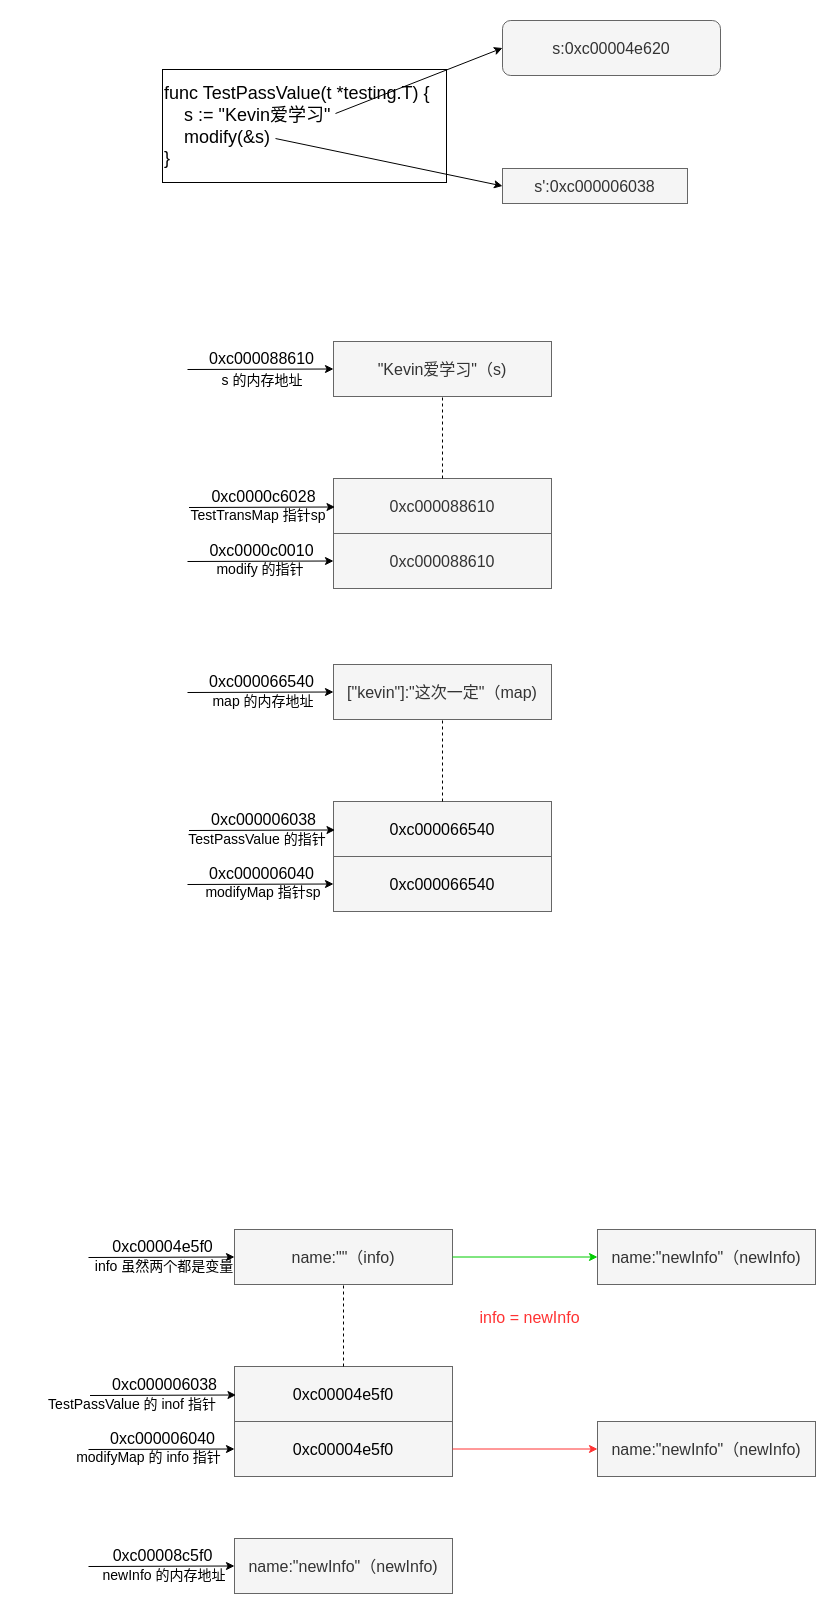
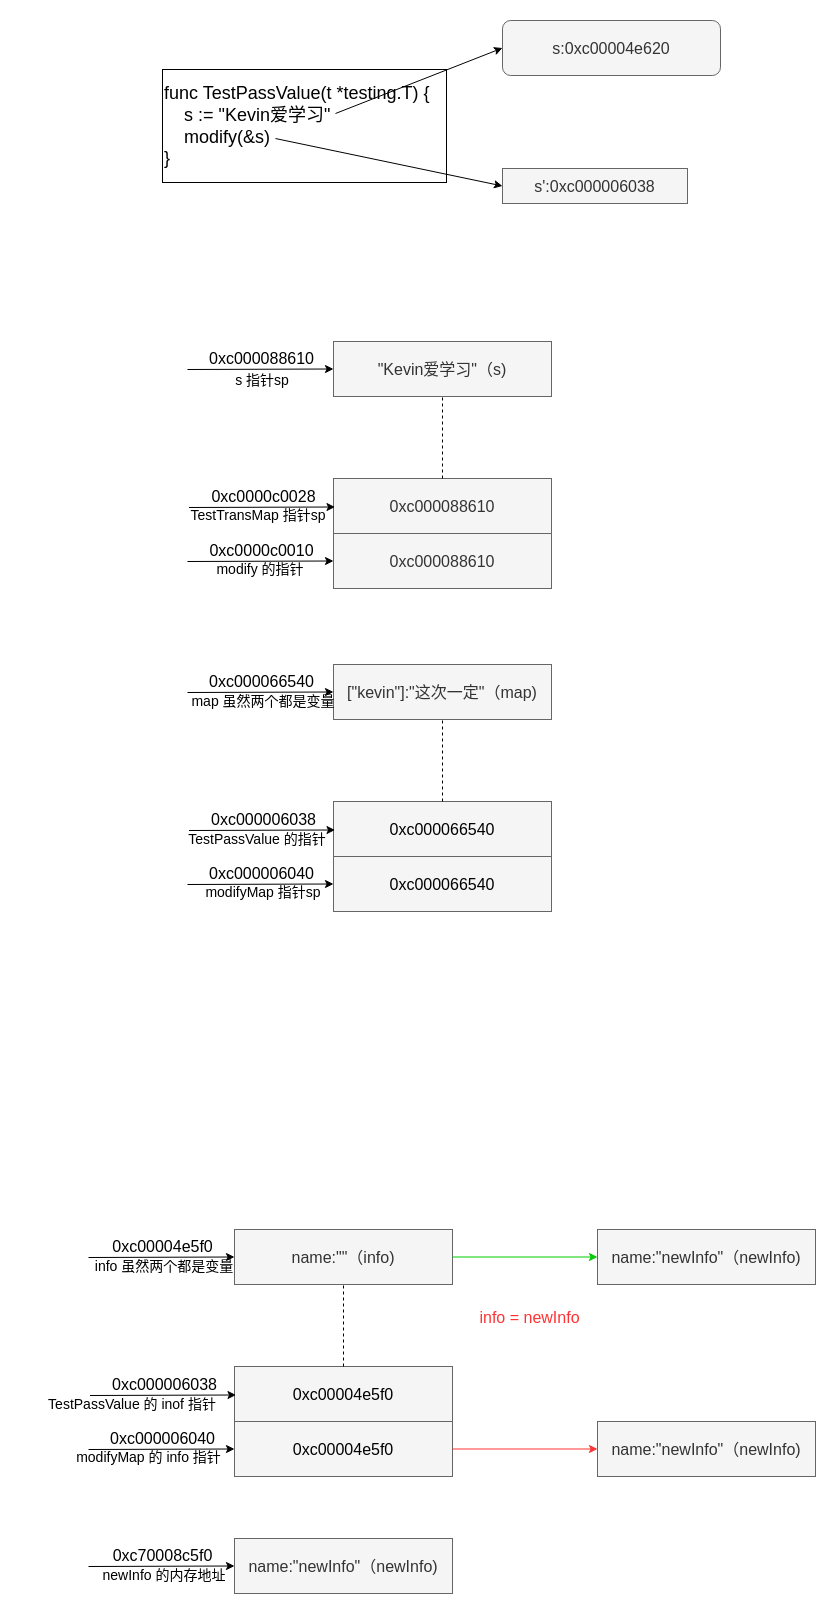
(263, 381) -> (263, 381)
(264, 497) -> (264, 497)
(264, 702) -> (264, 702)
(163, 1556) -> (163, 1556)
